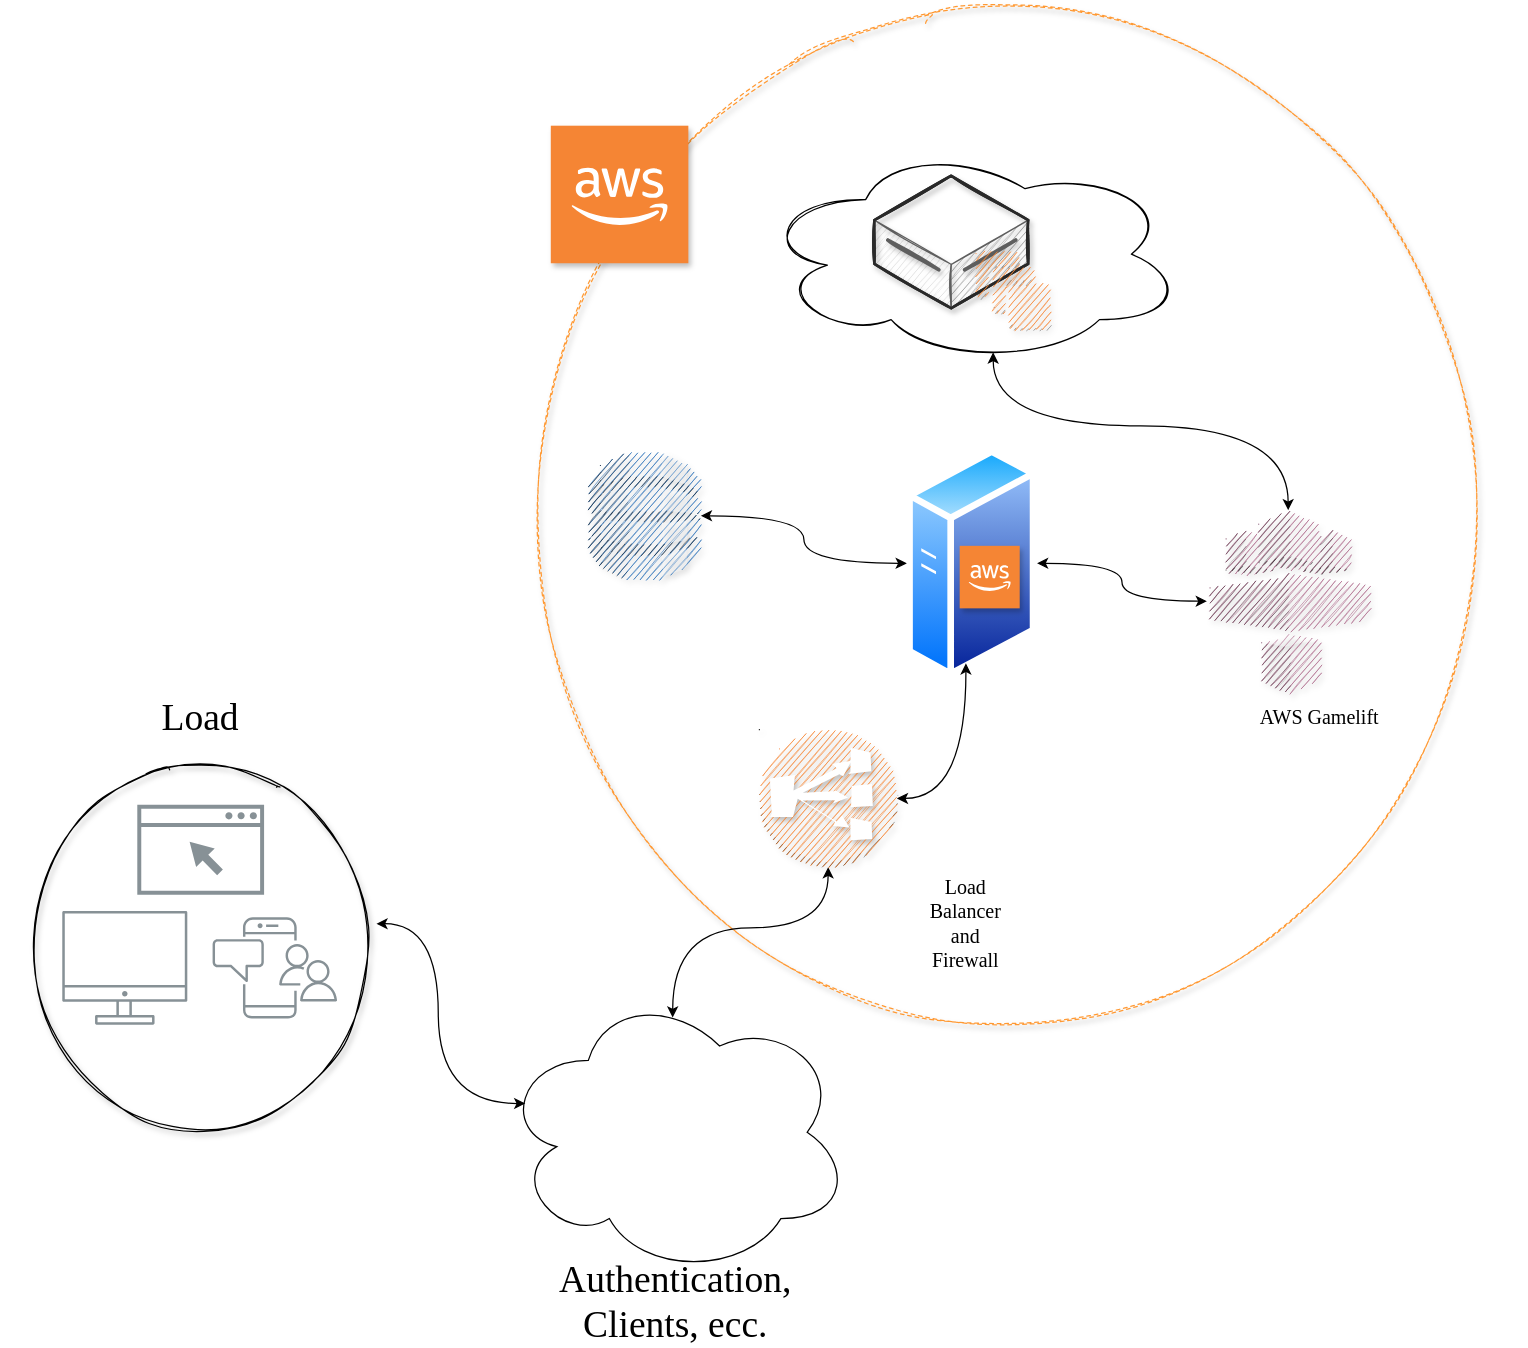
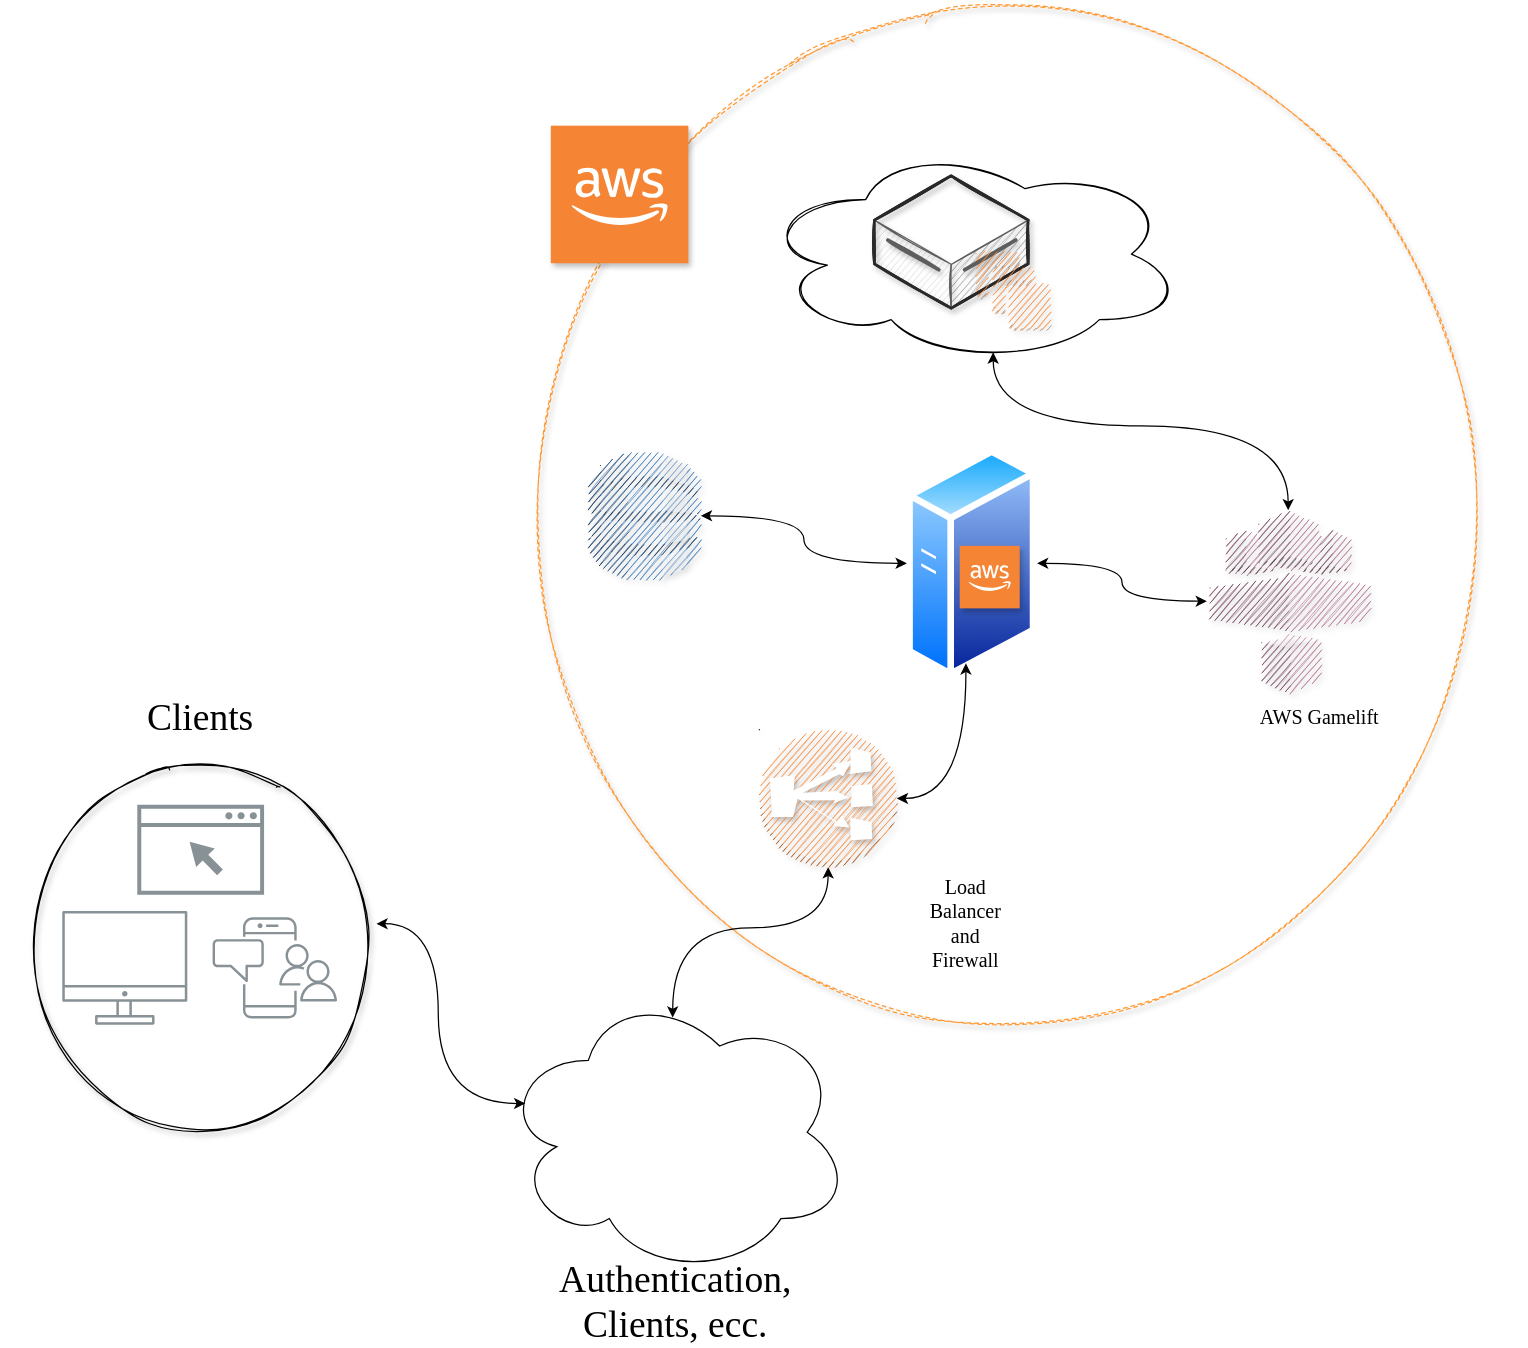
(201, 717) -> (201, 717)
